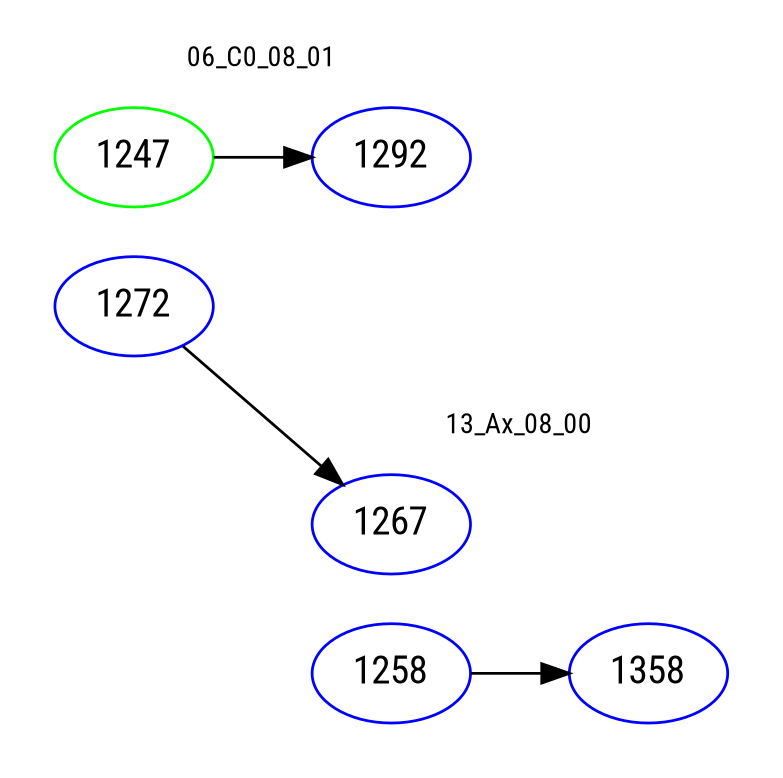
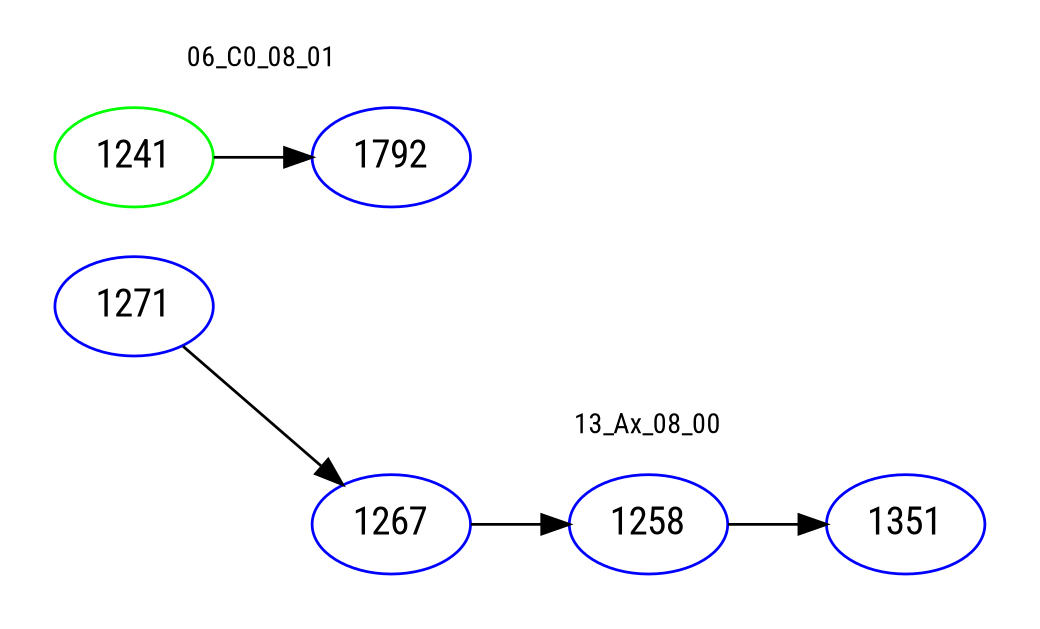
(134, 157) -> (134, 157)
(391, 157) -> (391, 157)
(134, 306) -> (134, 306)
none -> (506, 524)
(649, 673) -> (906, 524)
